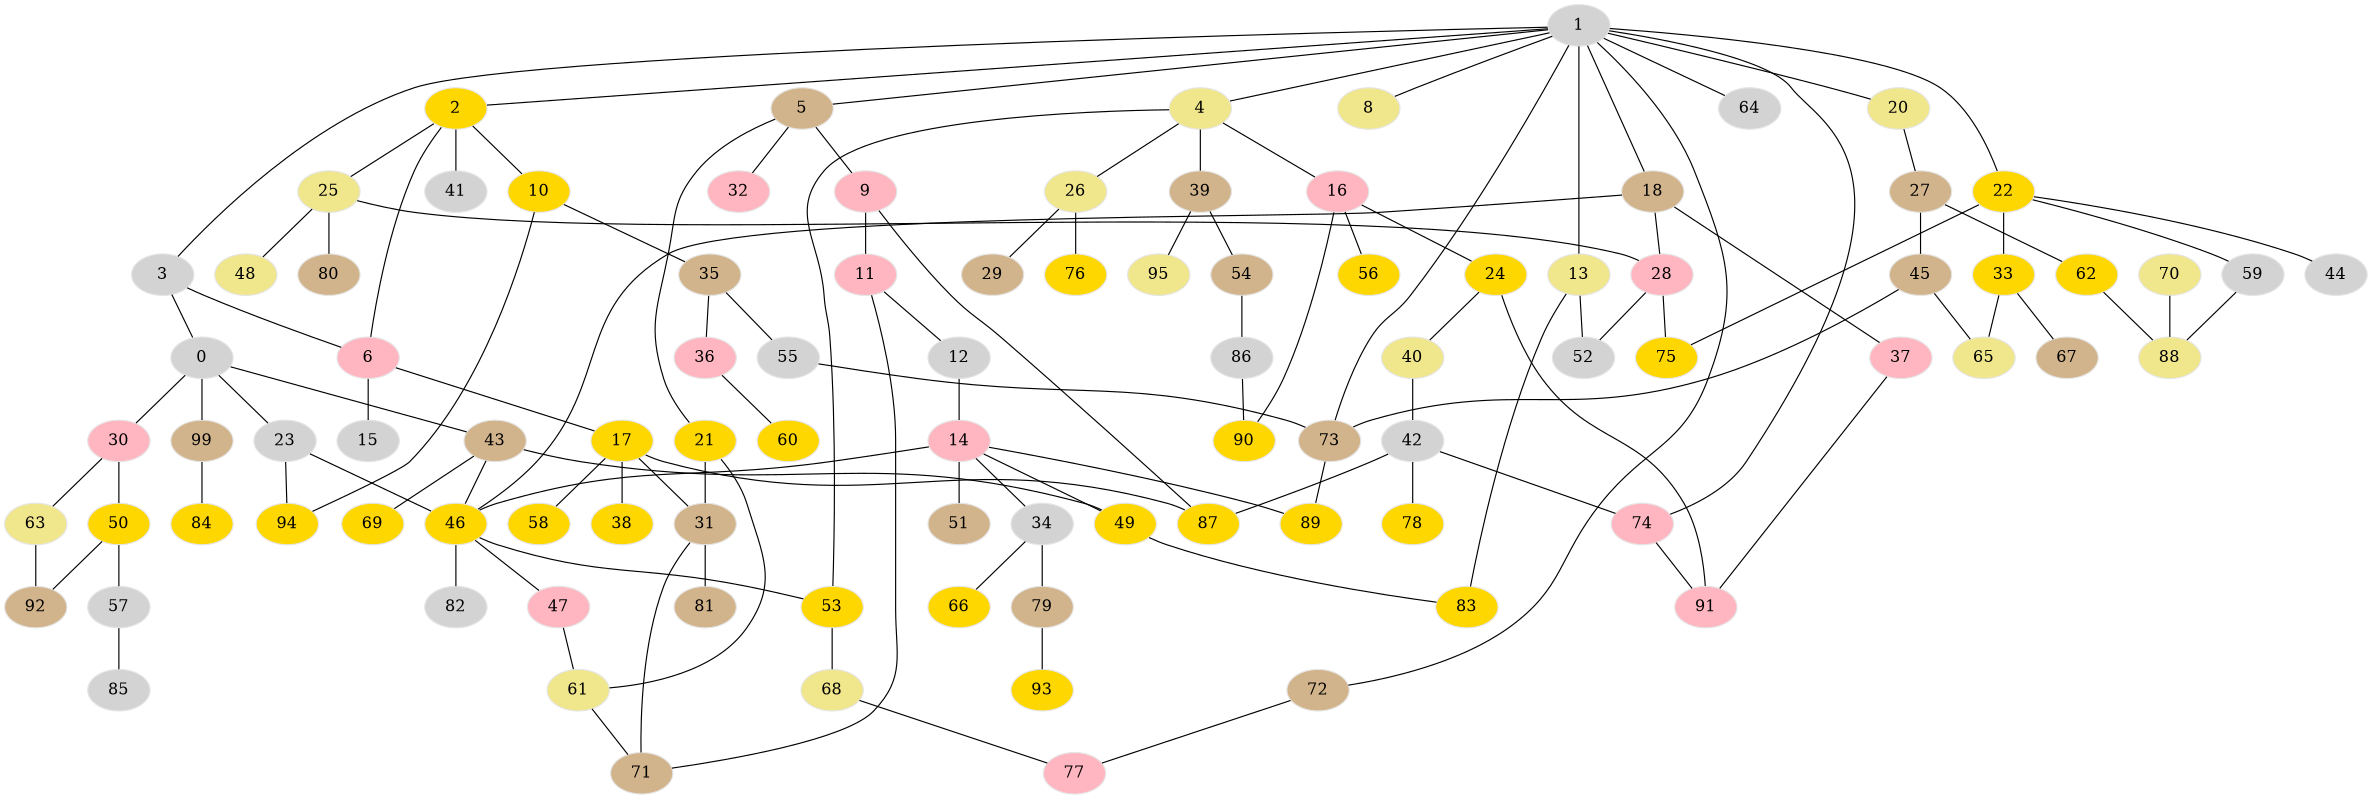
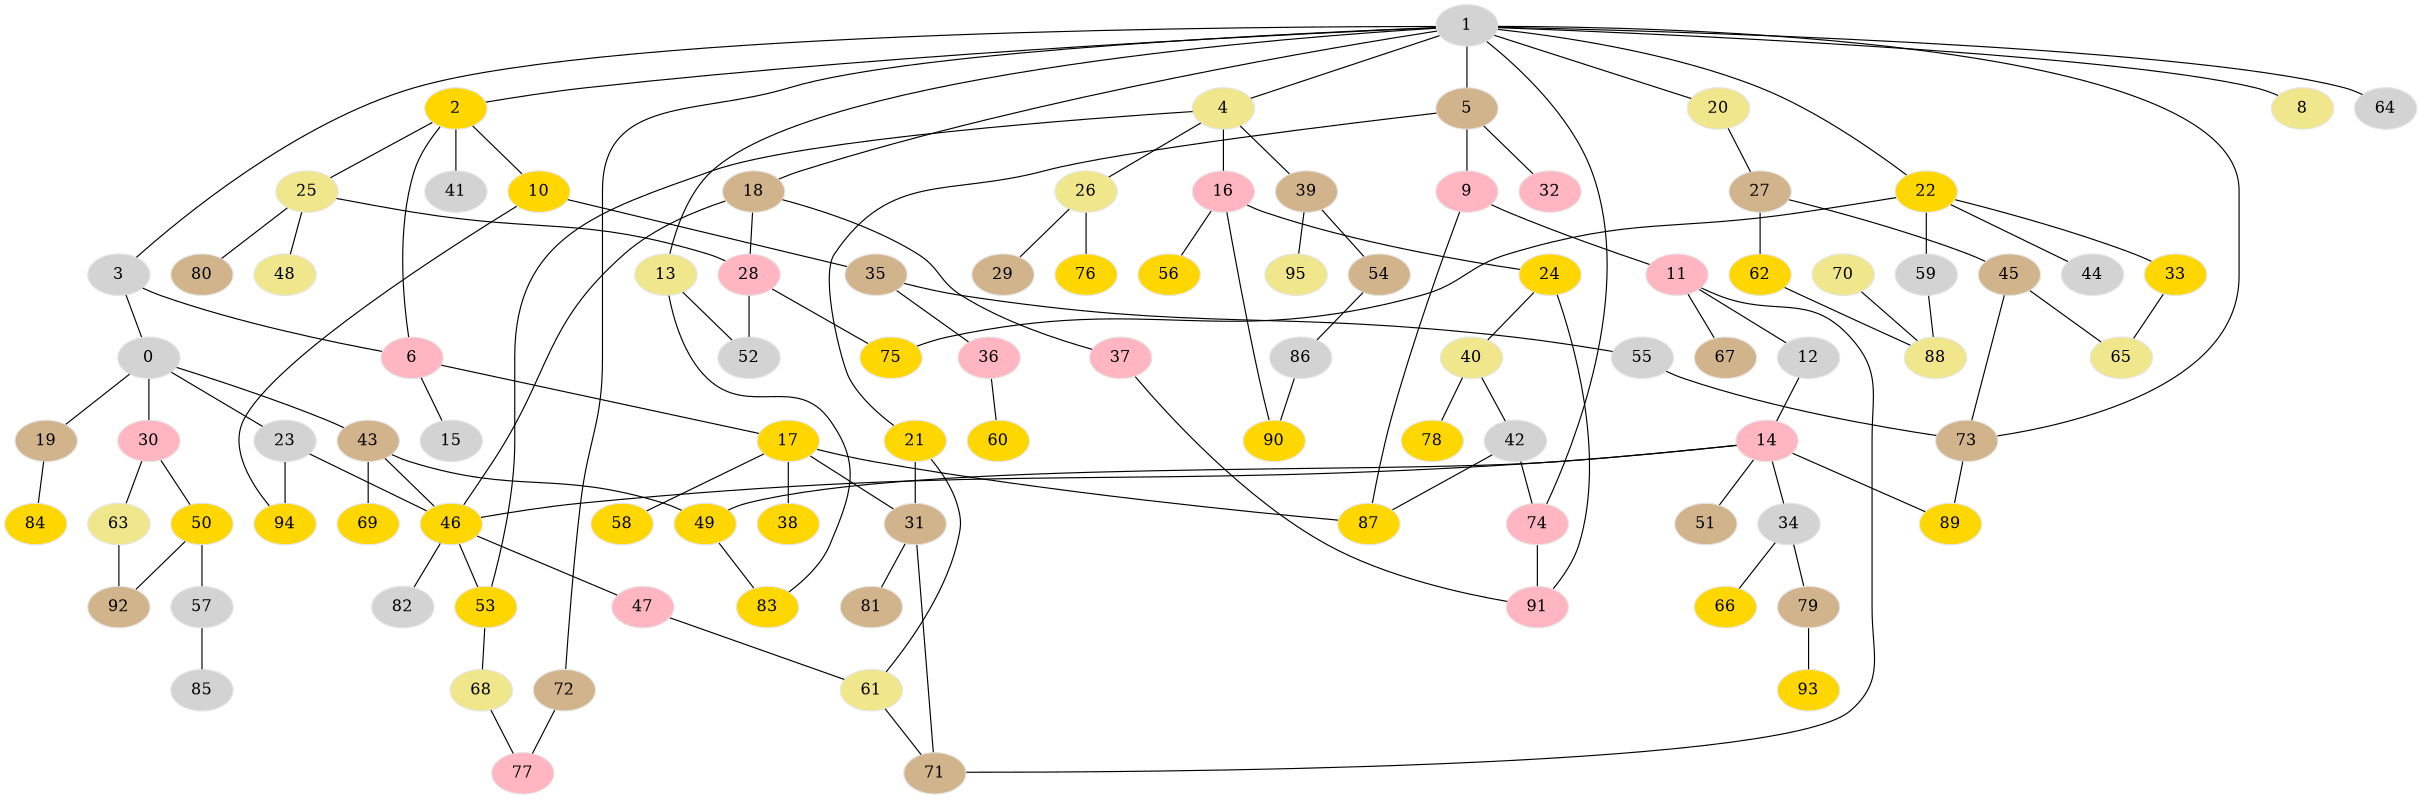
(2035, 316) -> (1701, 316)
(202, 441) -> (46, 441)
(1413, 483) -> (1452, 399)
